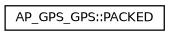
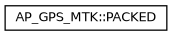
(85, 18) -> (86, 18)
